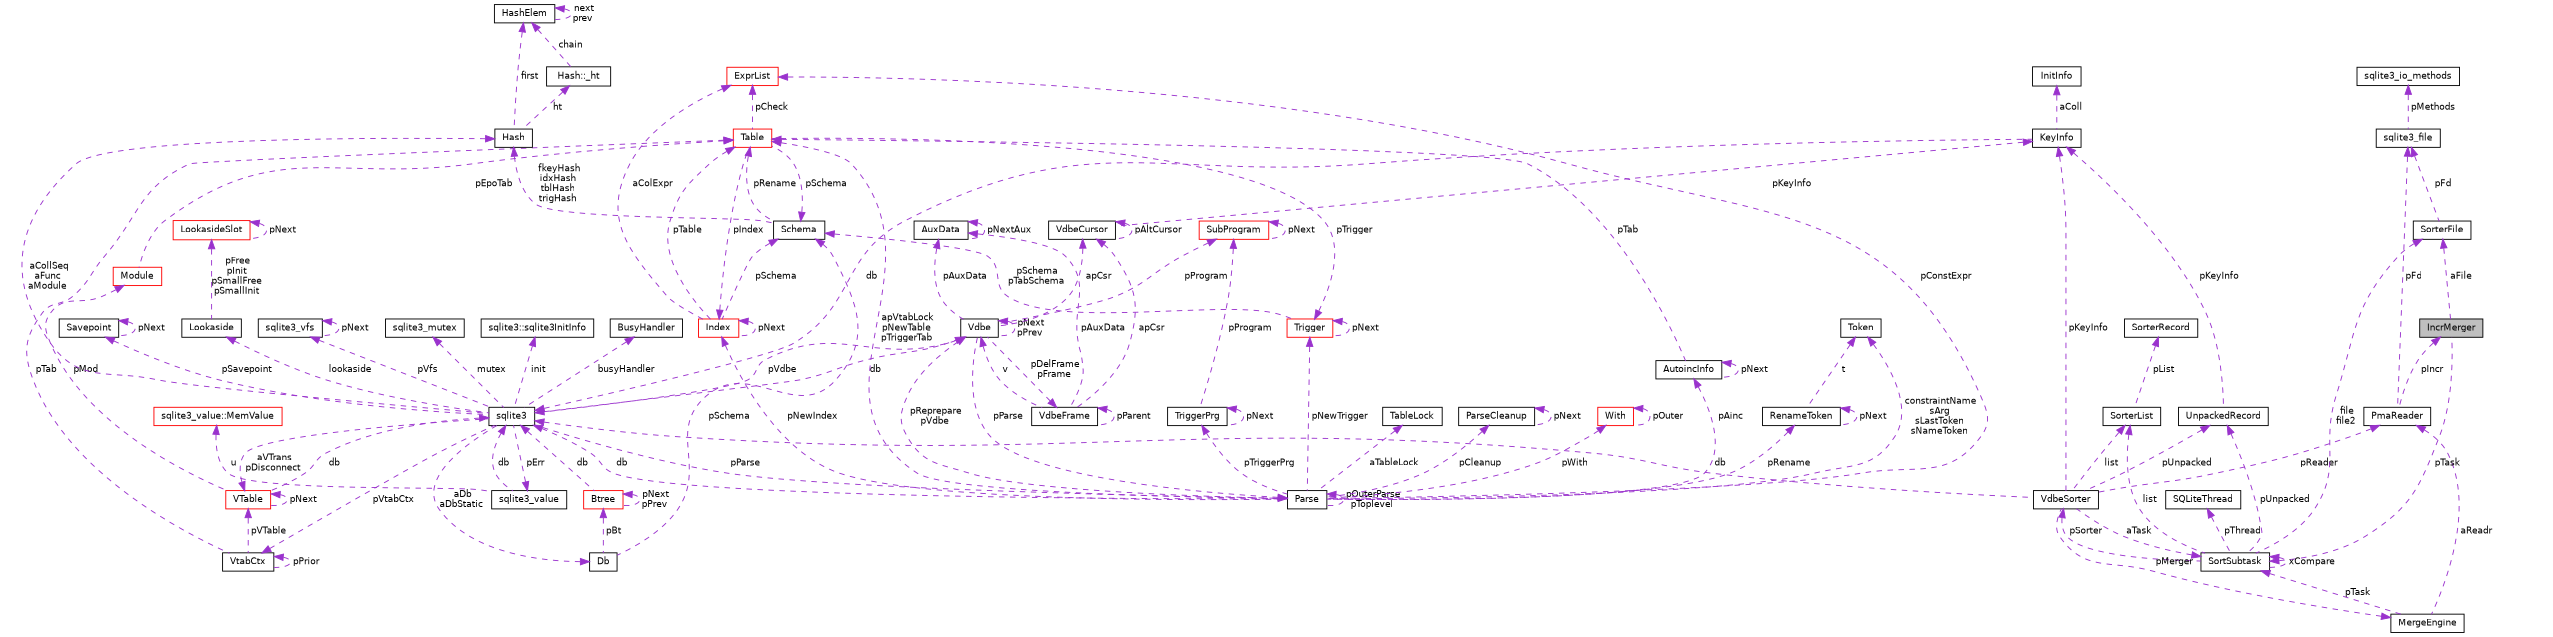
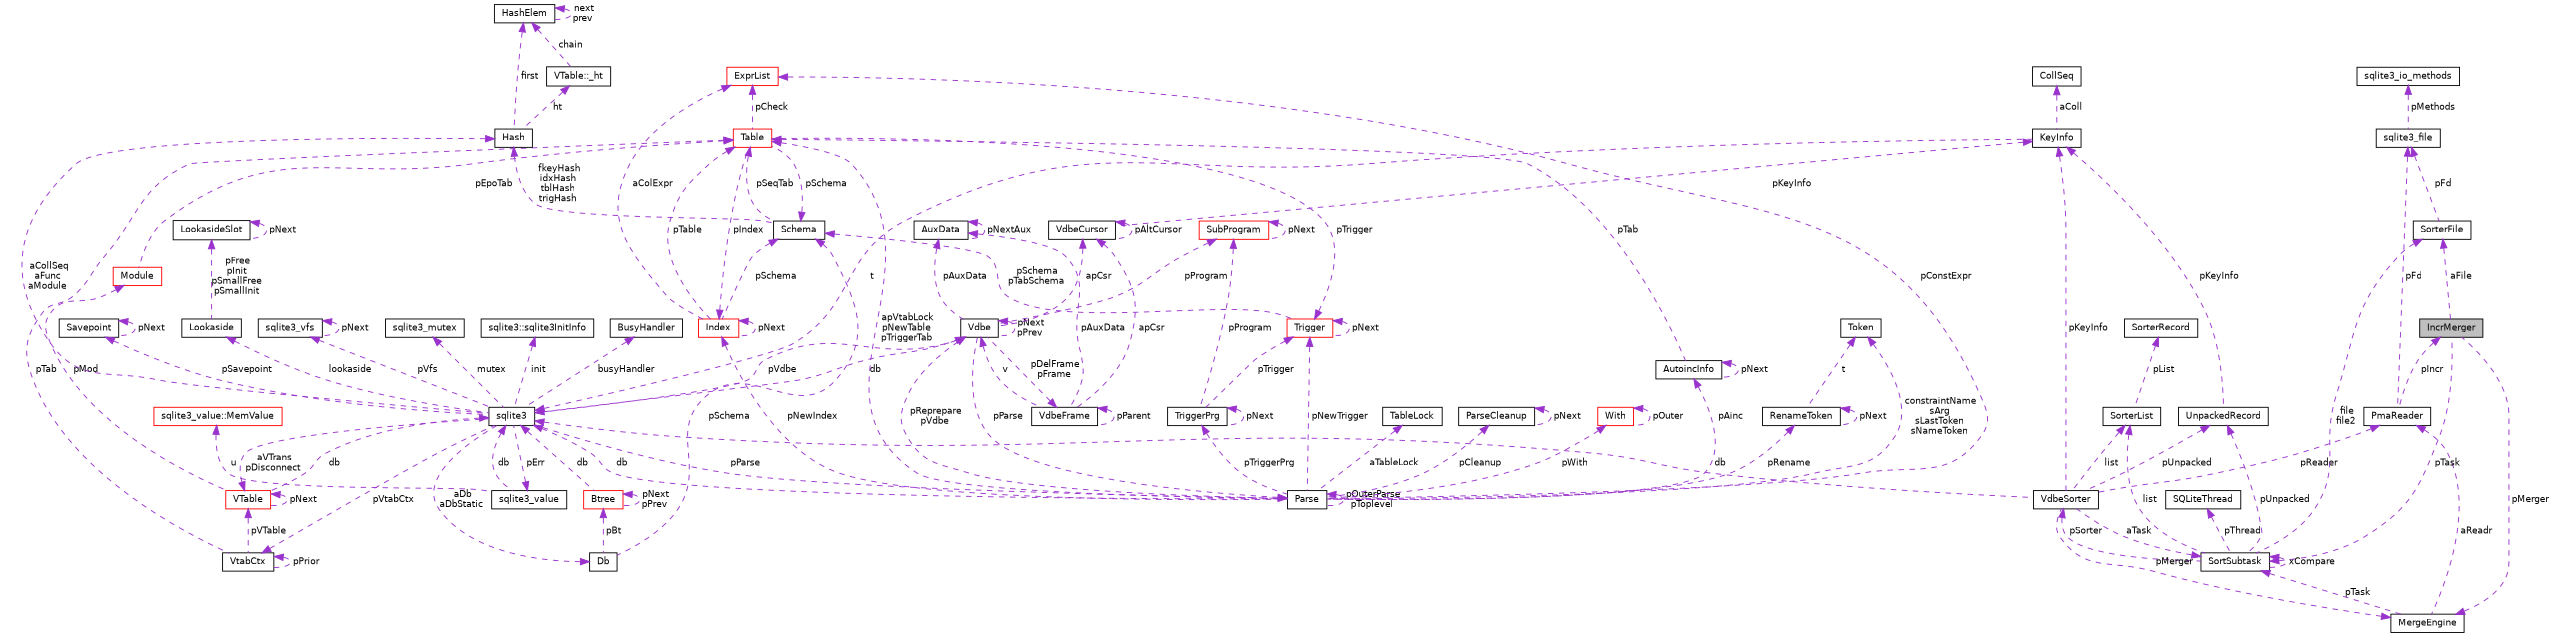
(579, 76) -> (579, 76)
(2057, 76) -> (2057, 76)
(774, 184) -> (774, 184)
(212, 230) -> (212, 230)
(871, 276) -> (871, 276)
none -> (1243, 371)
none -> (2509, 477)
